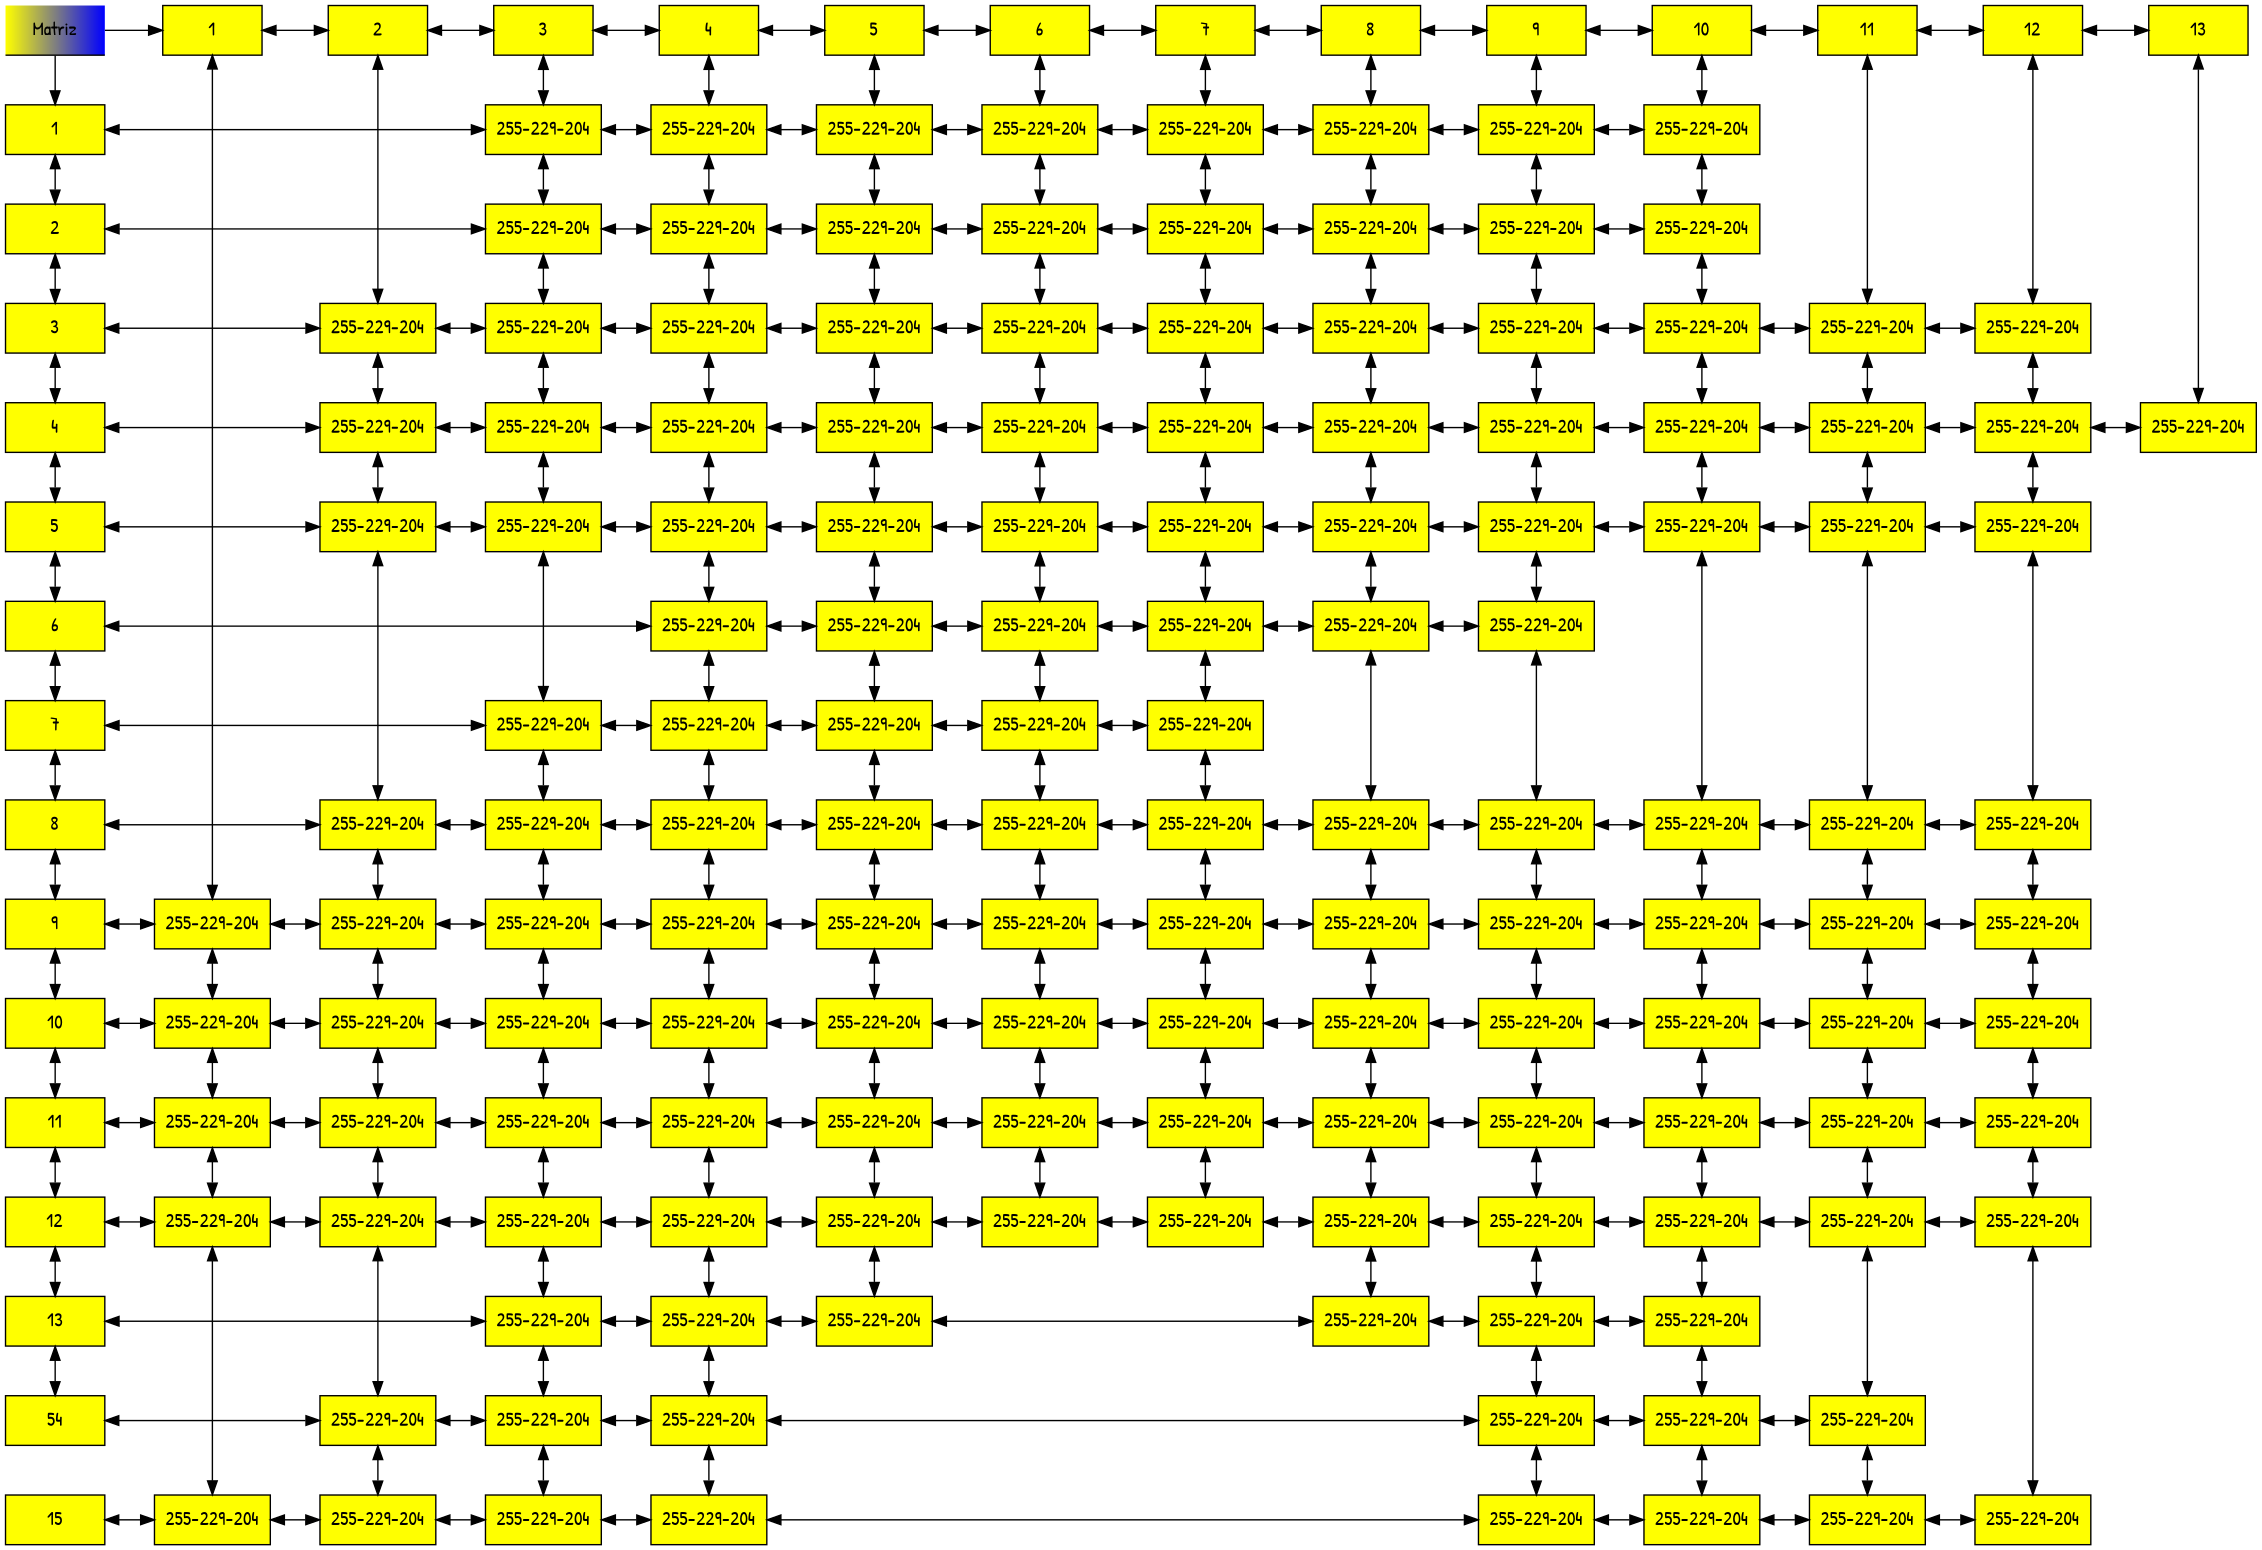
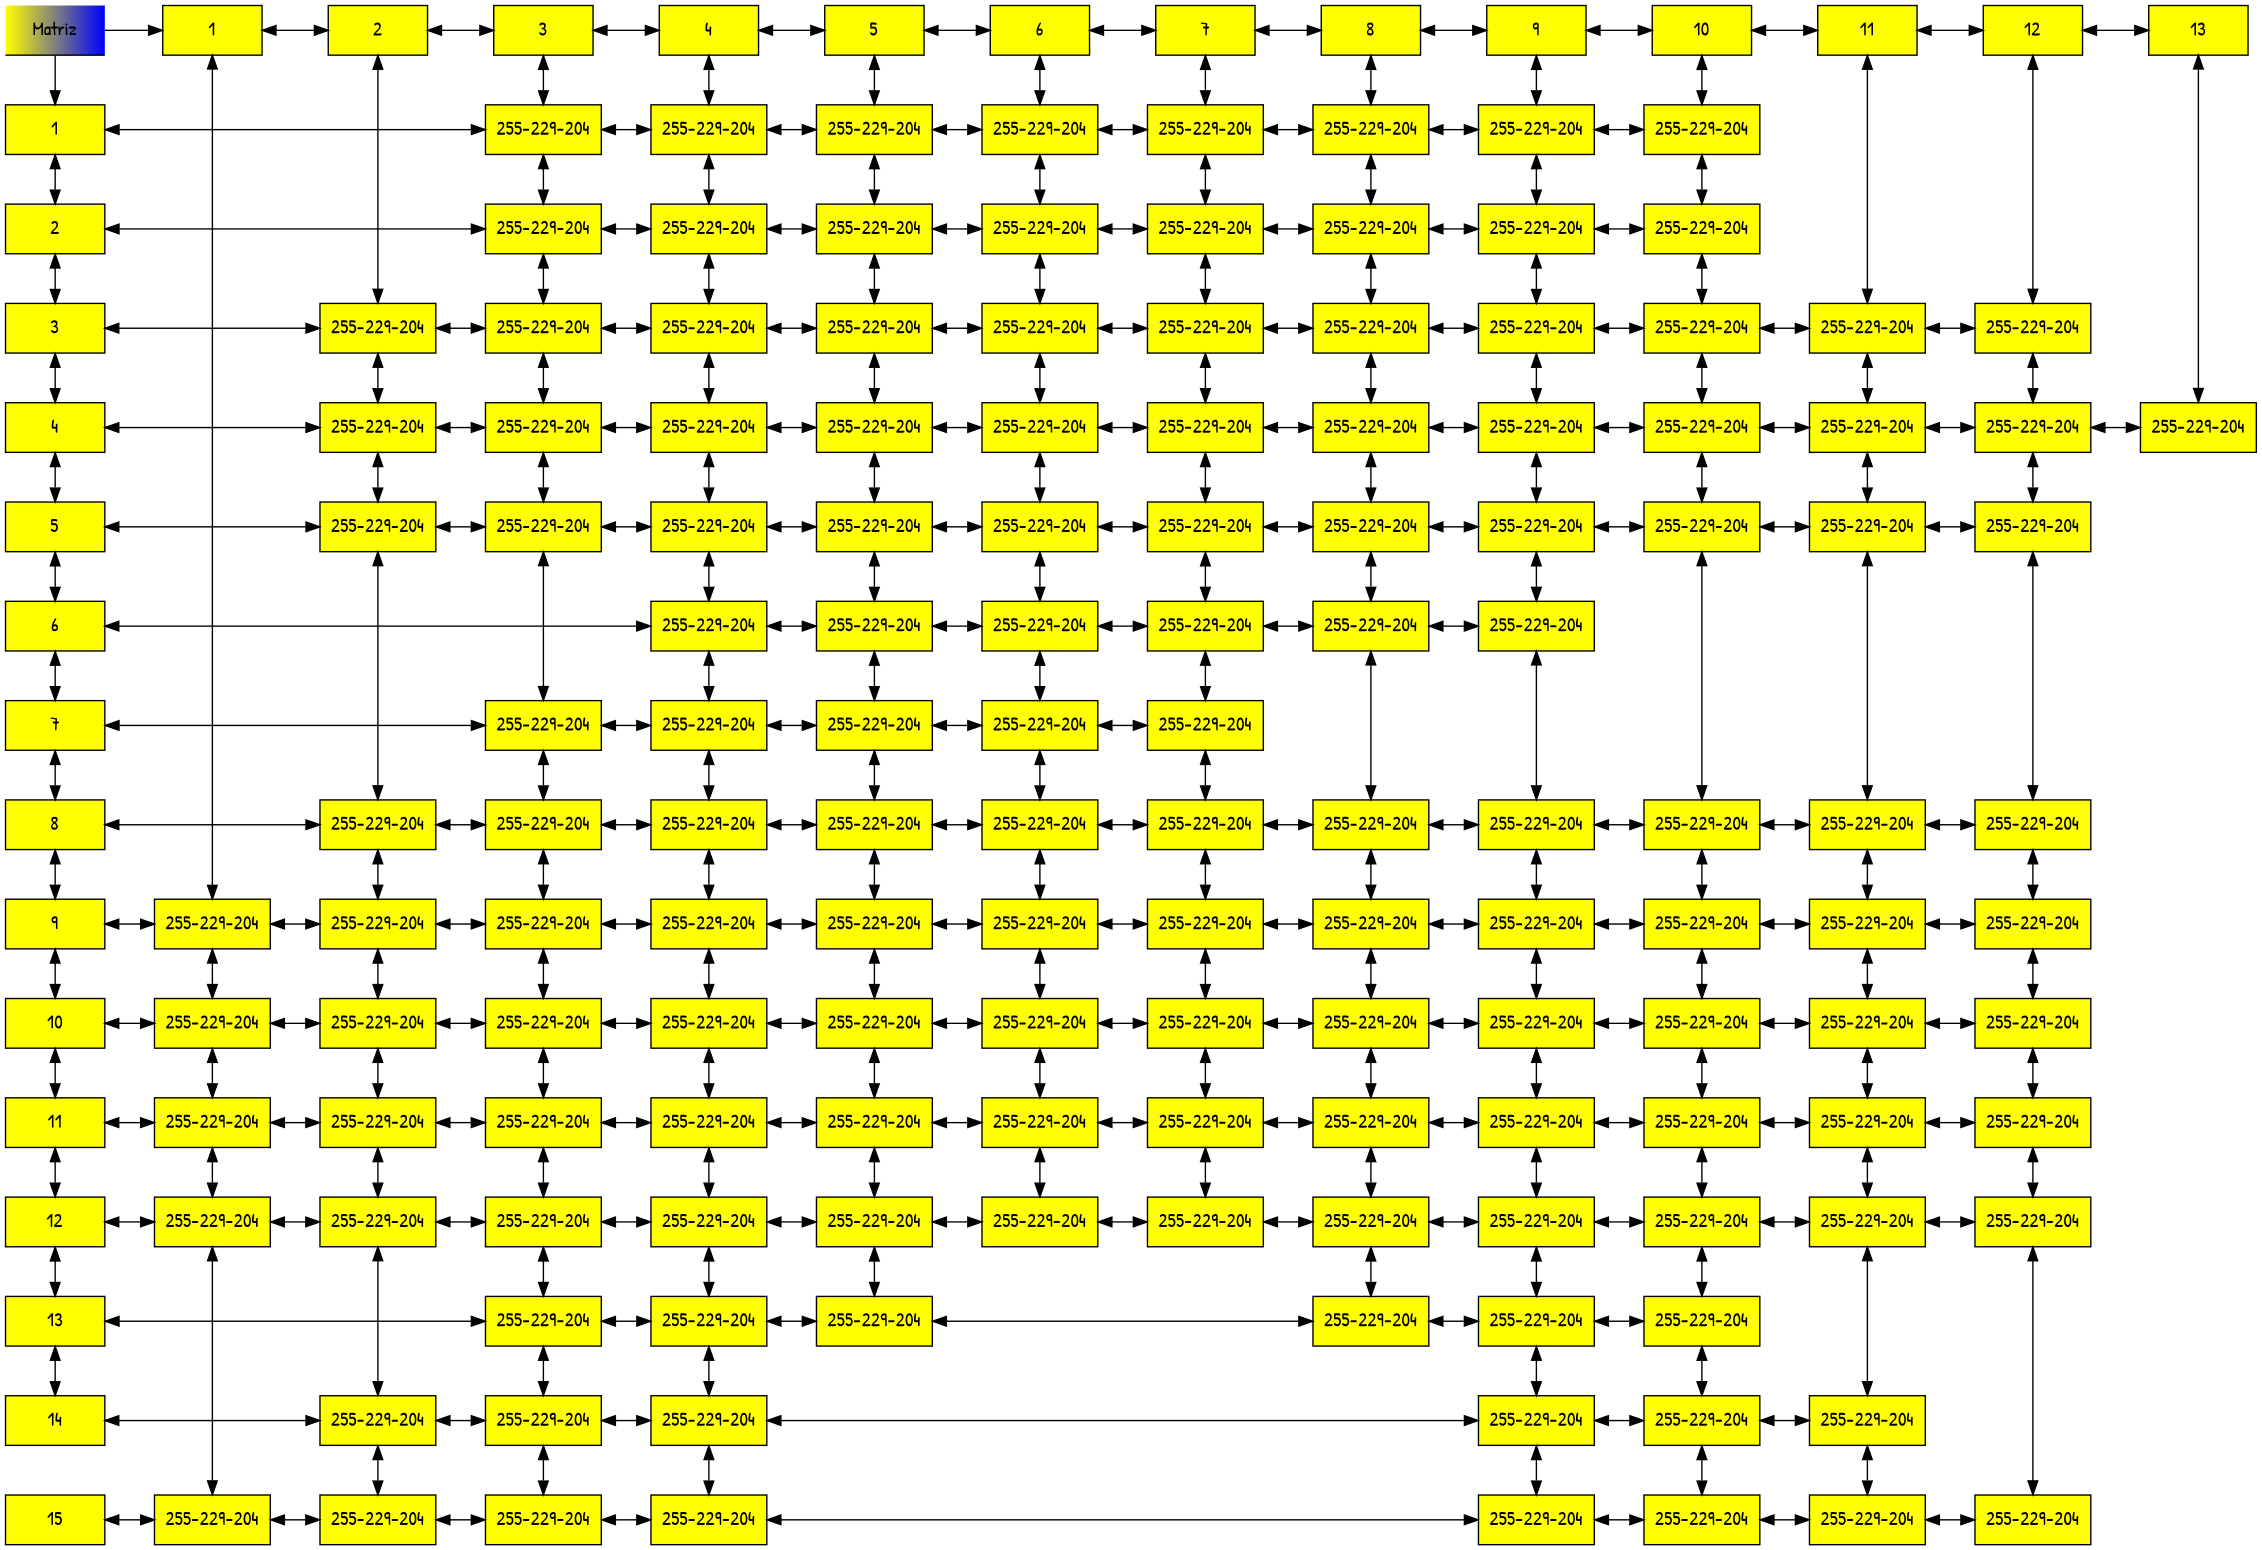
(55, 1421) -> (55, 1421)
